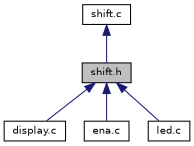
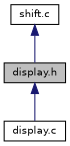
(107, 73) -> (35, 73)
(107, 131) -> none
(169, 131) -> none
